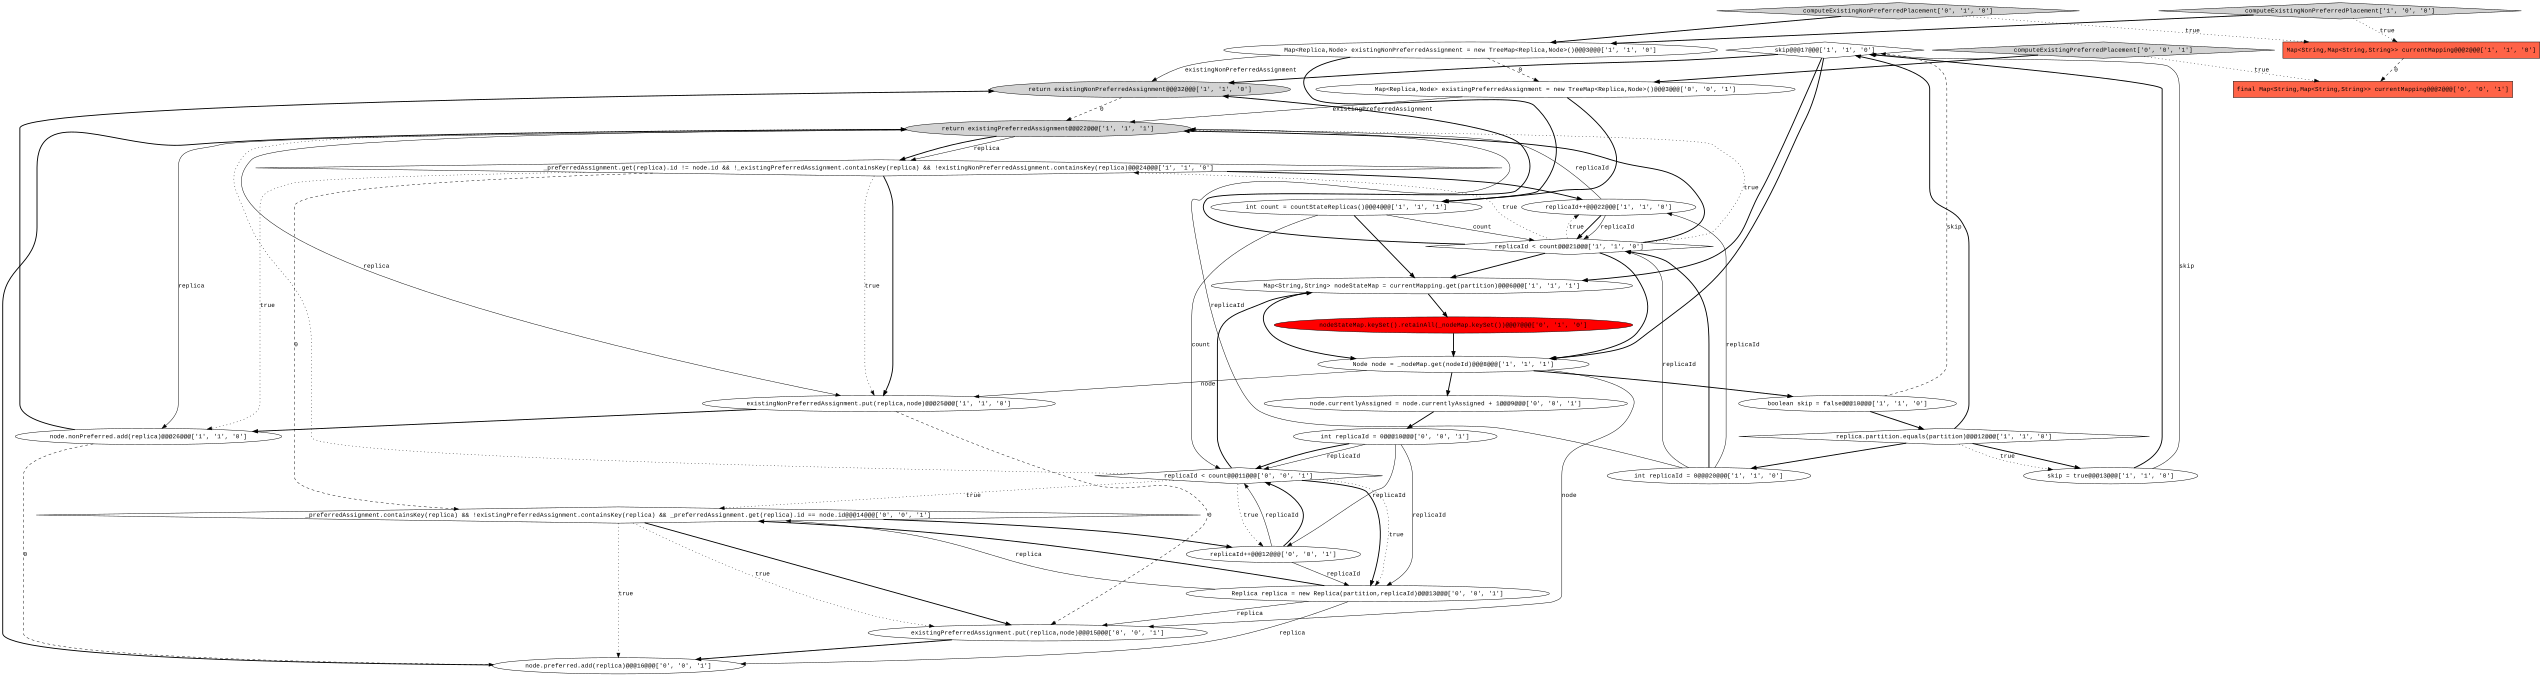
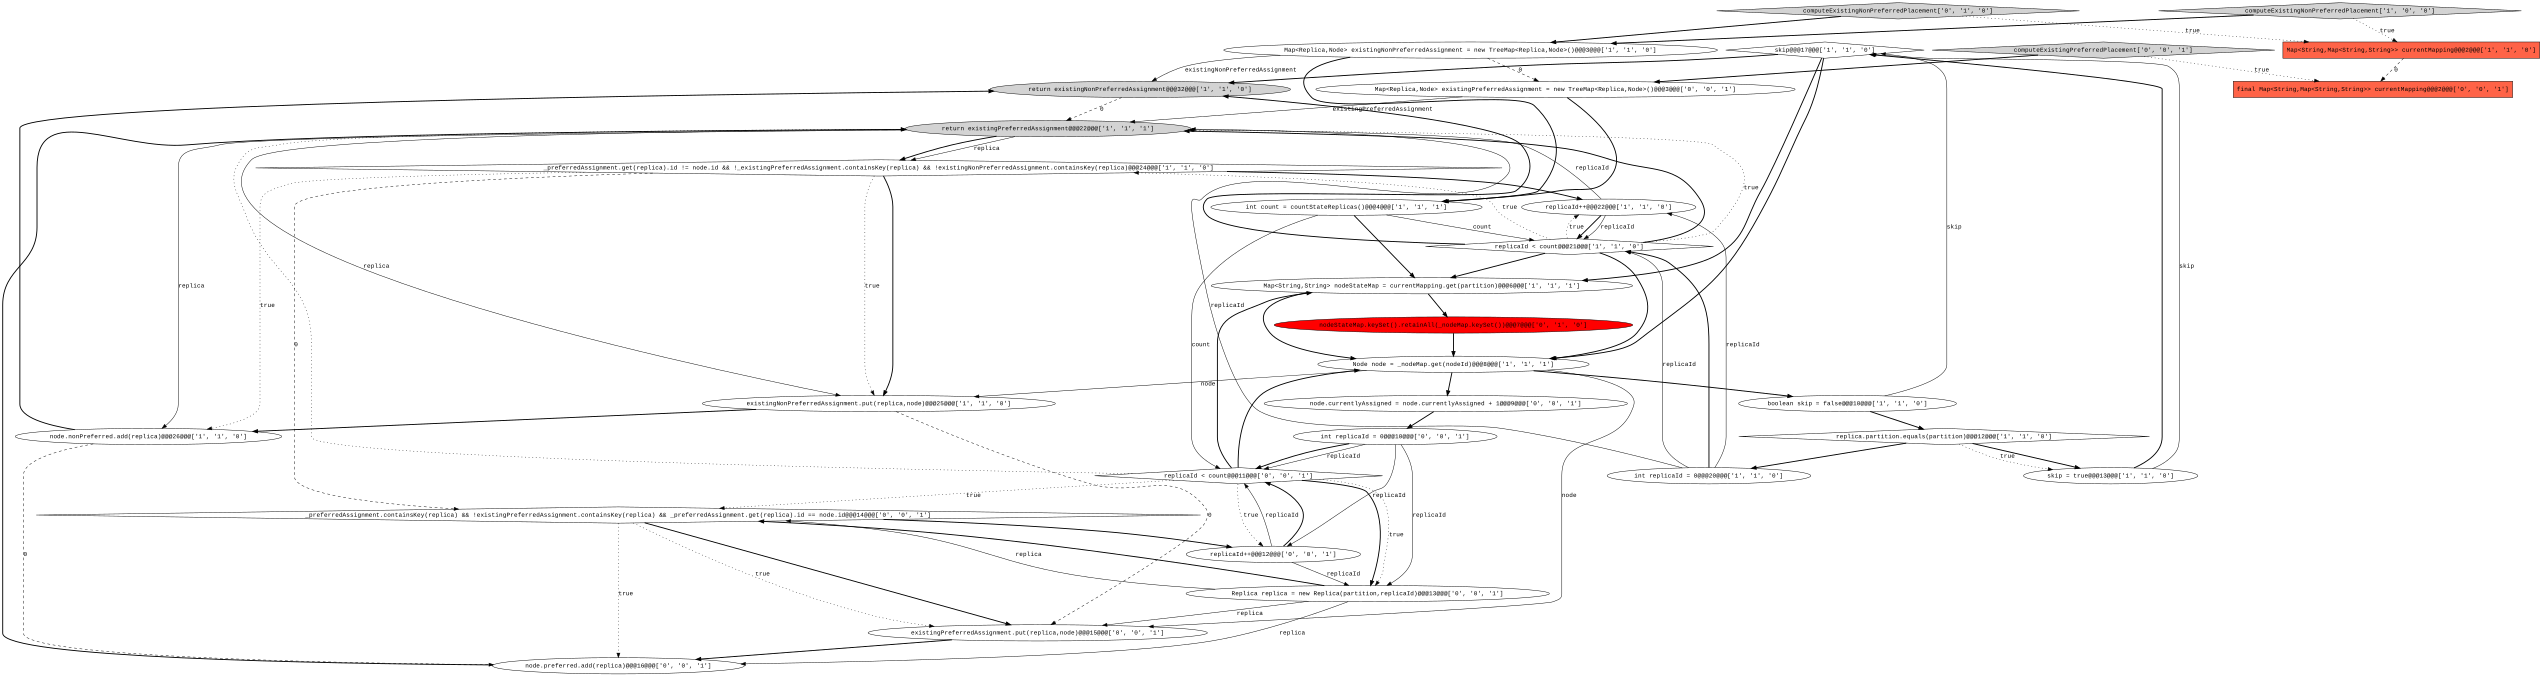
(1957, 216) -> none
(1947, 224) -> (1947, 224)
none -> (1269, 390)
